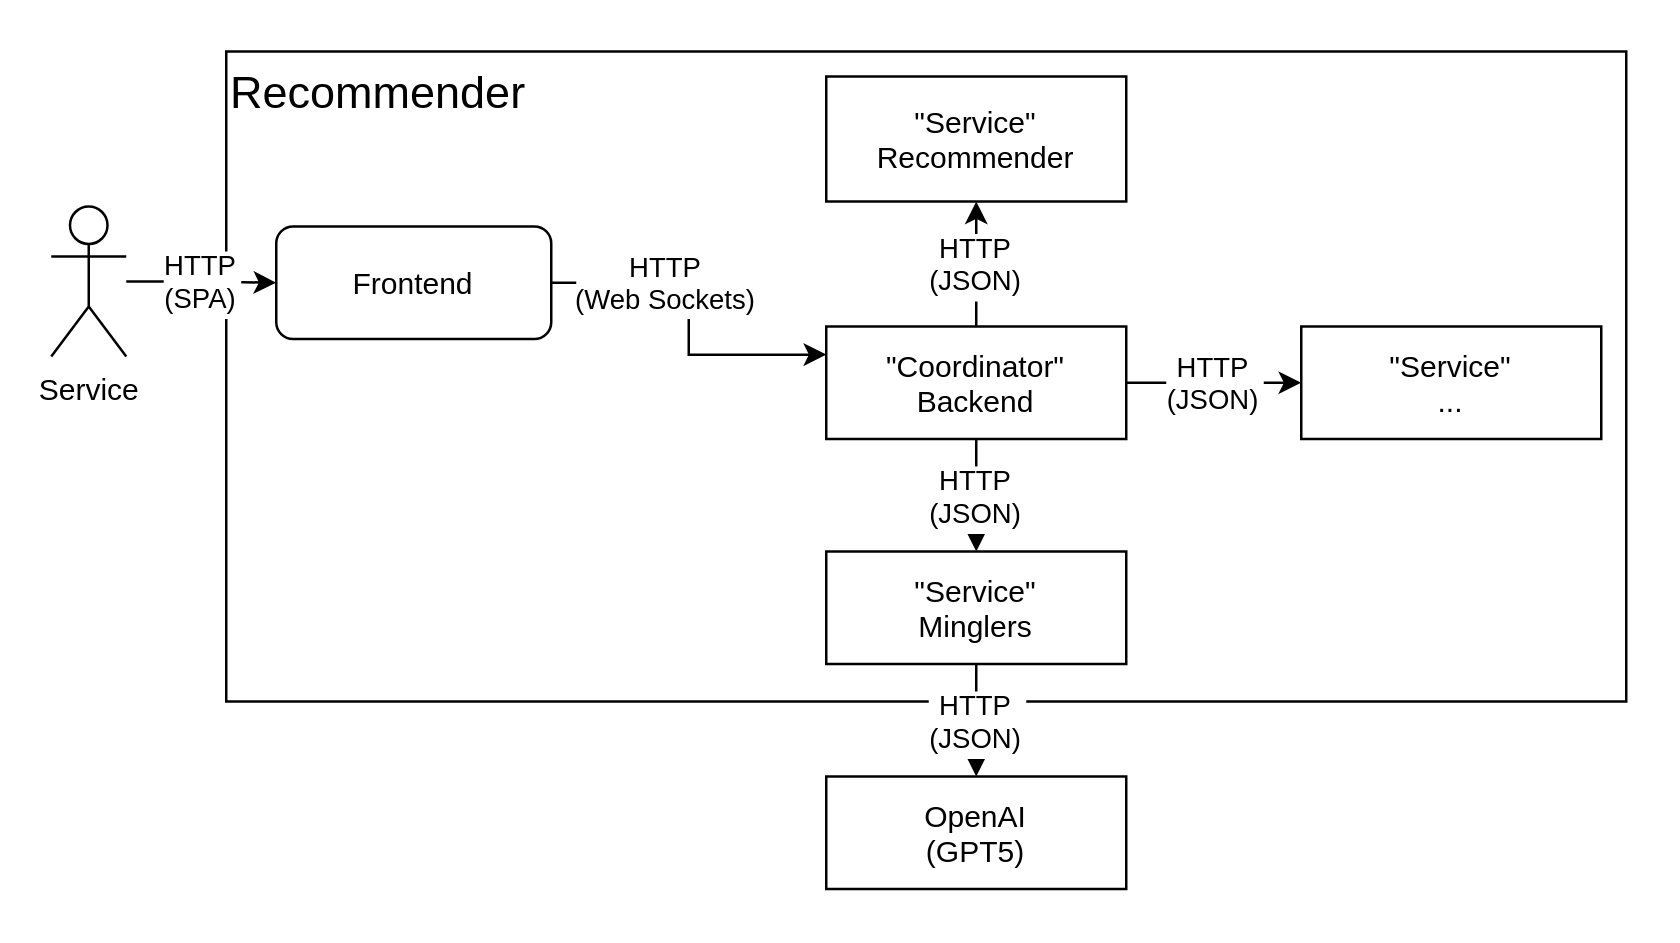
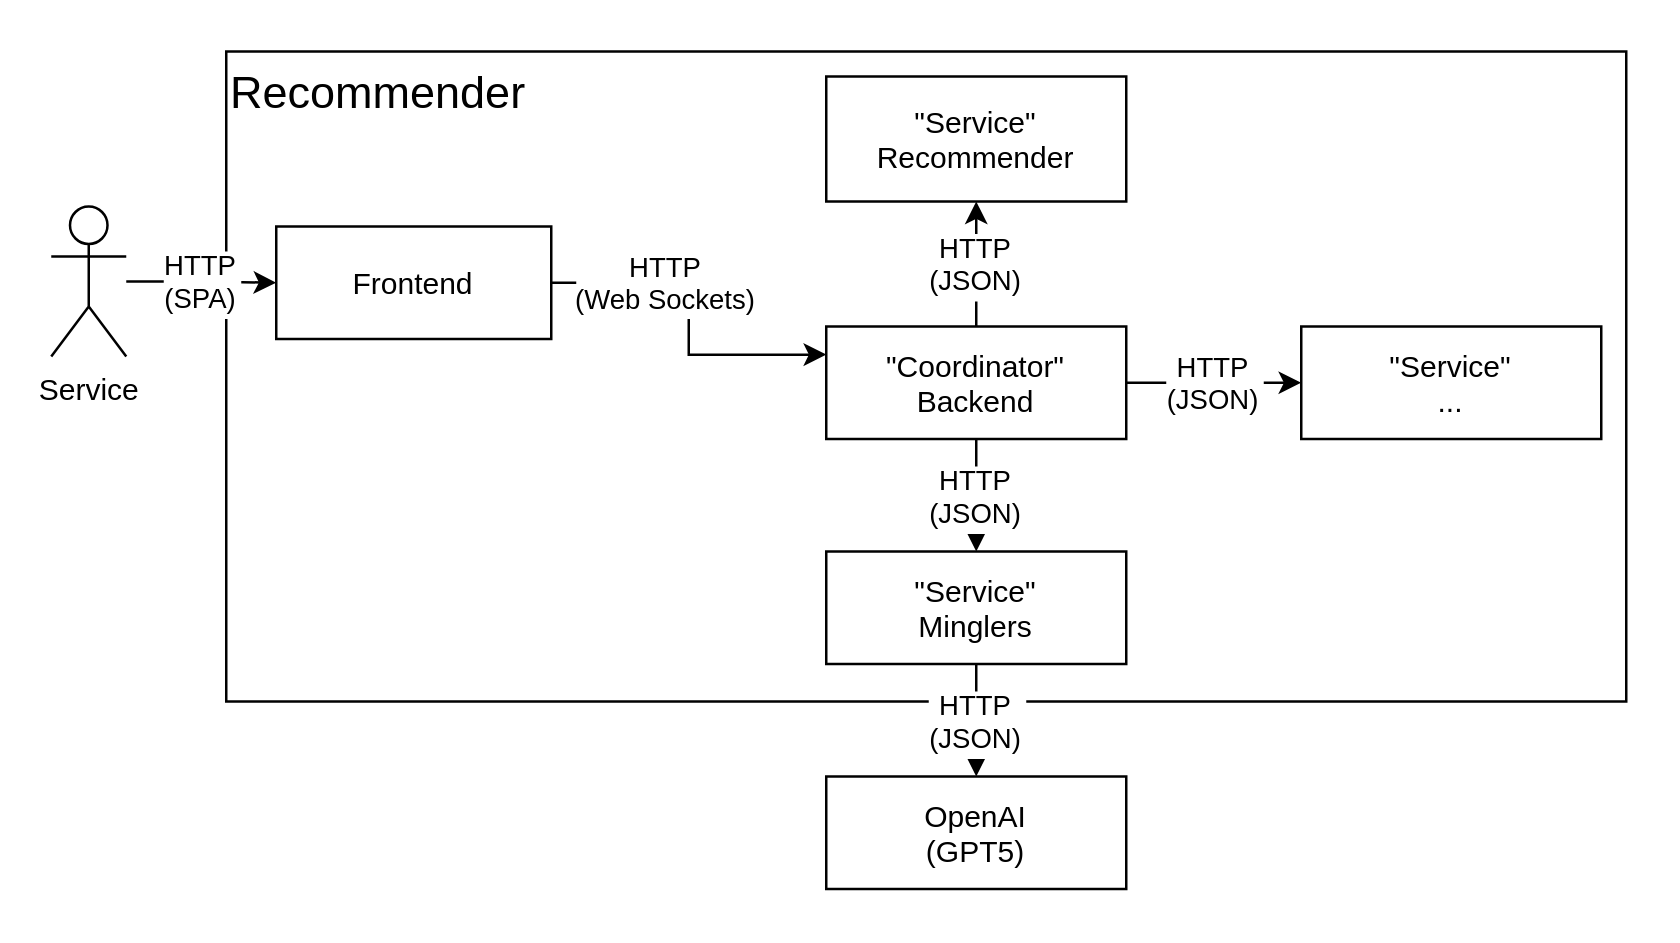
(414, 283) -> (414, 283)
